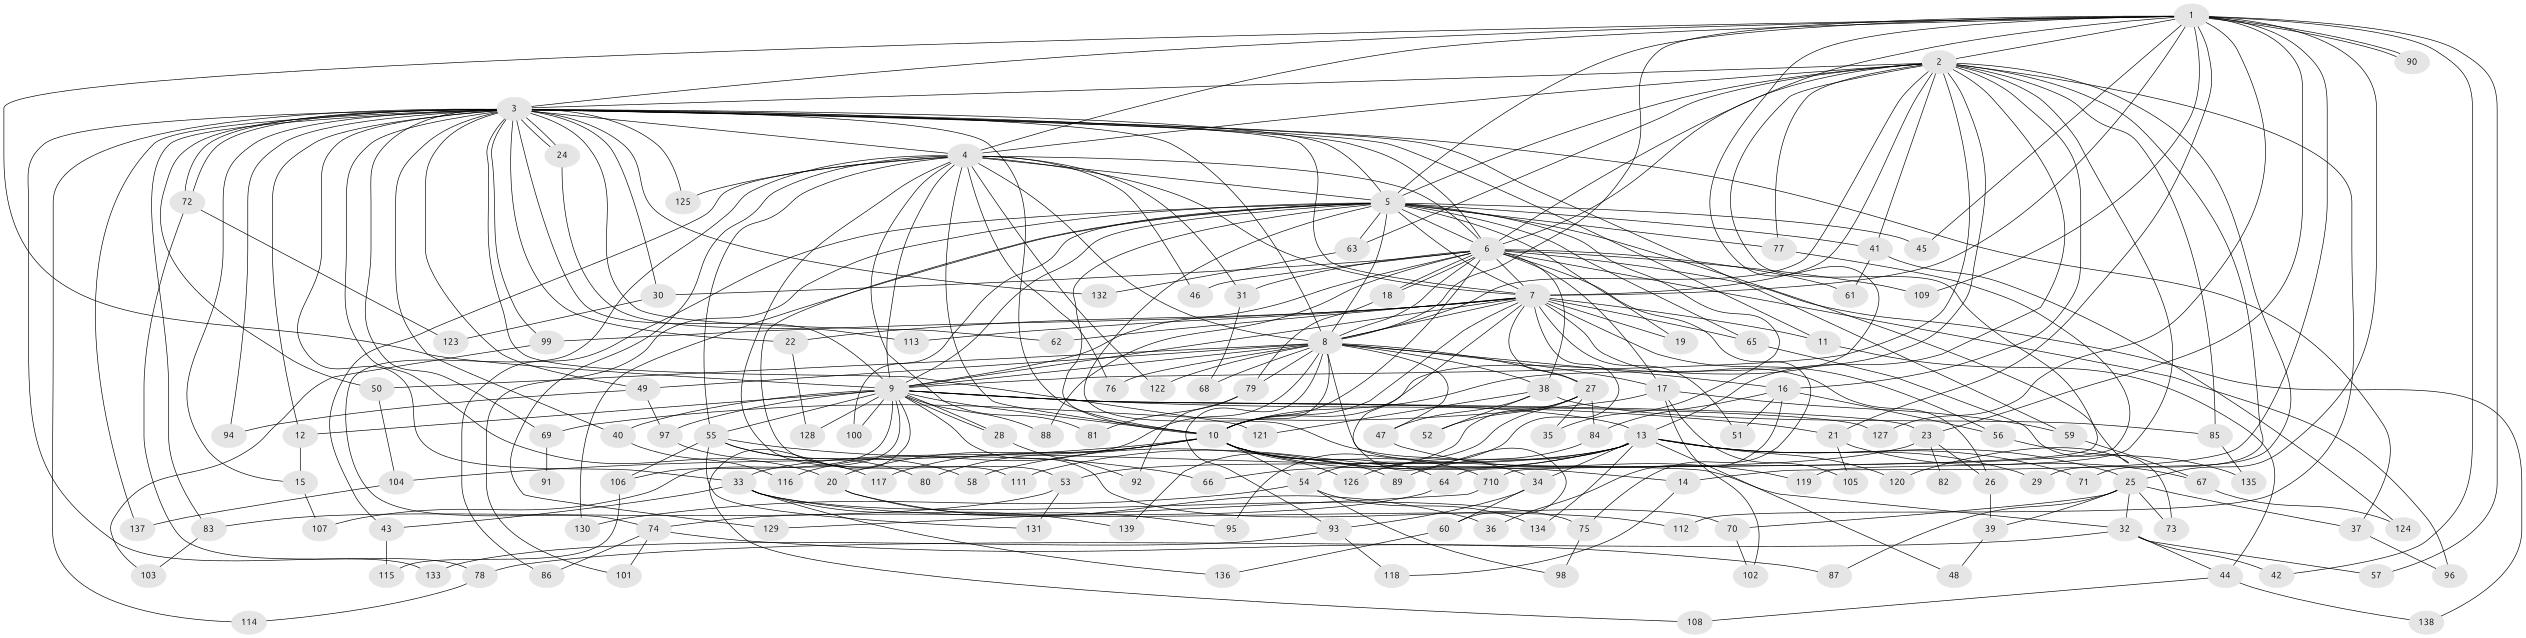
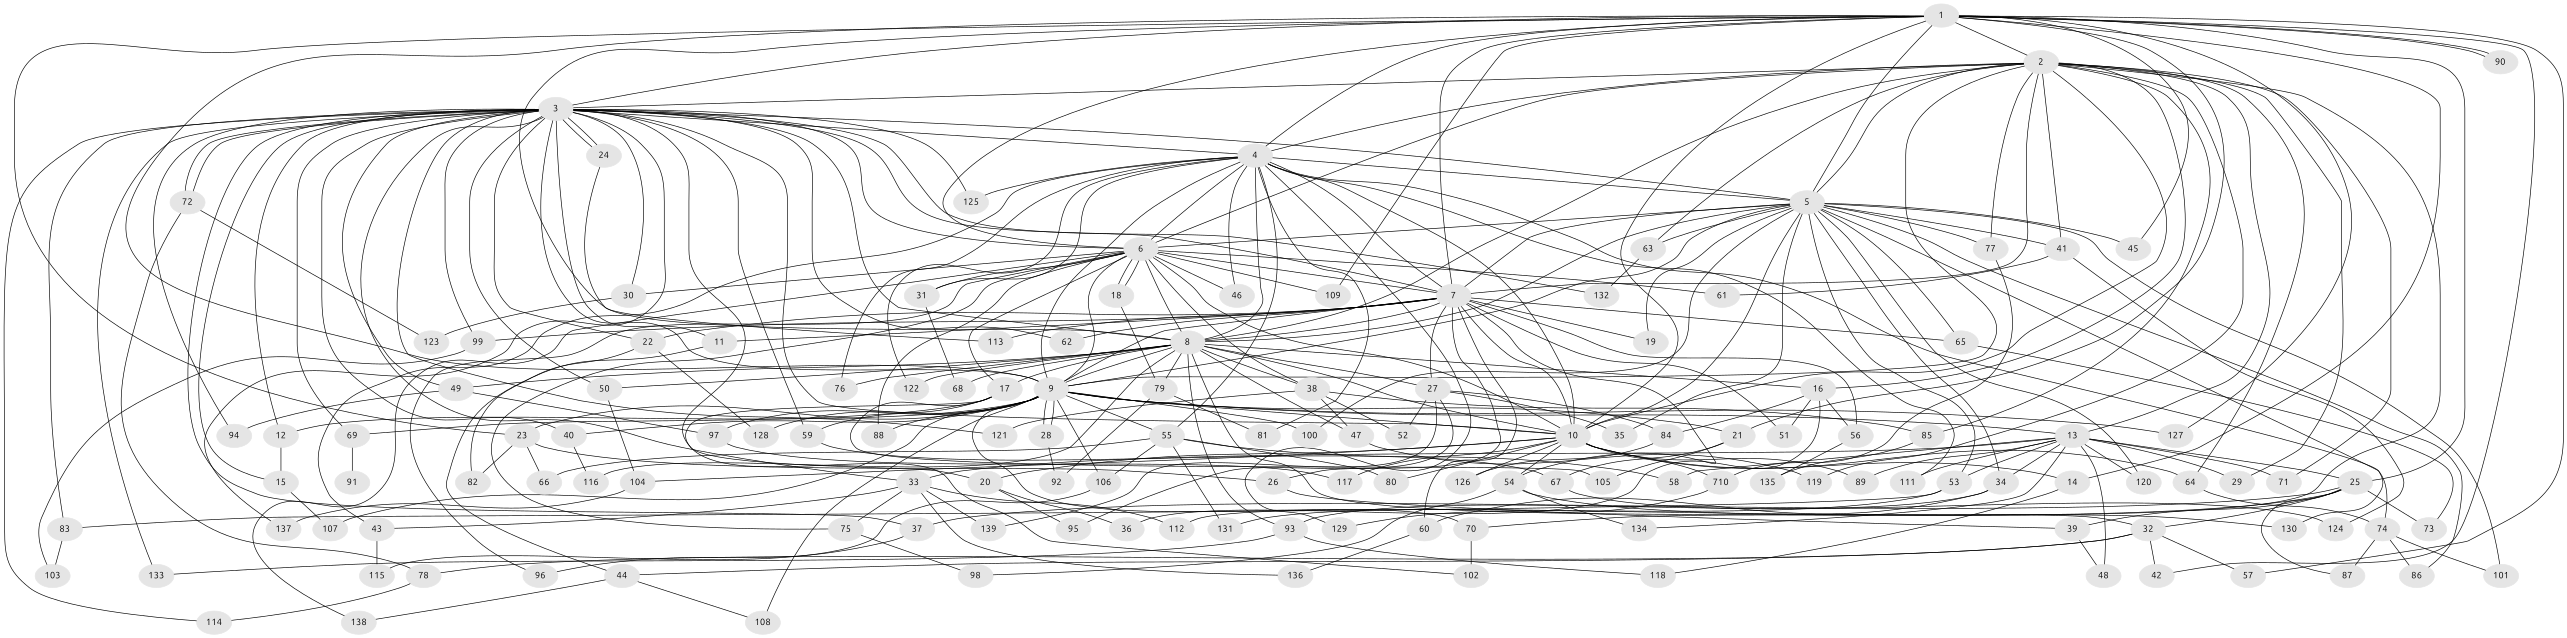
none -> (485, 411)
